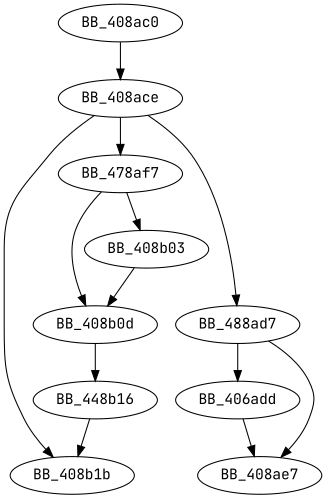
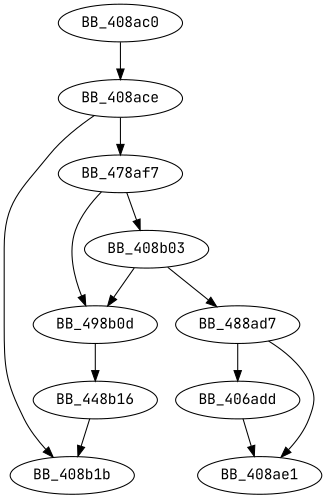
(213, 194) -> (188, 284)
(95, 325) -> (95, 325)
(260, 475) -> (260, 475)
